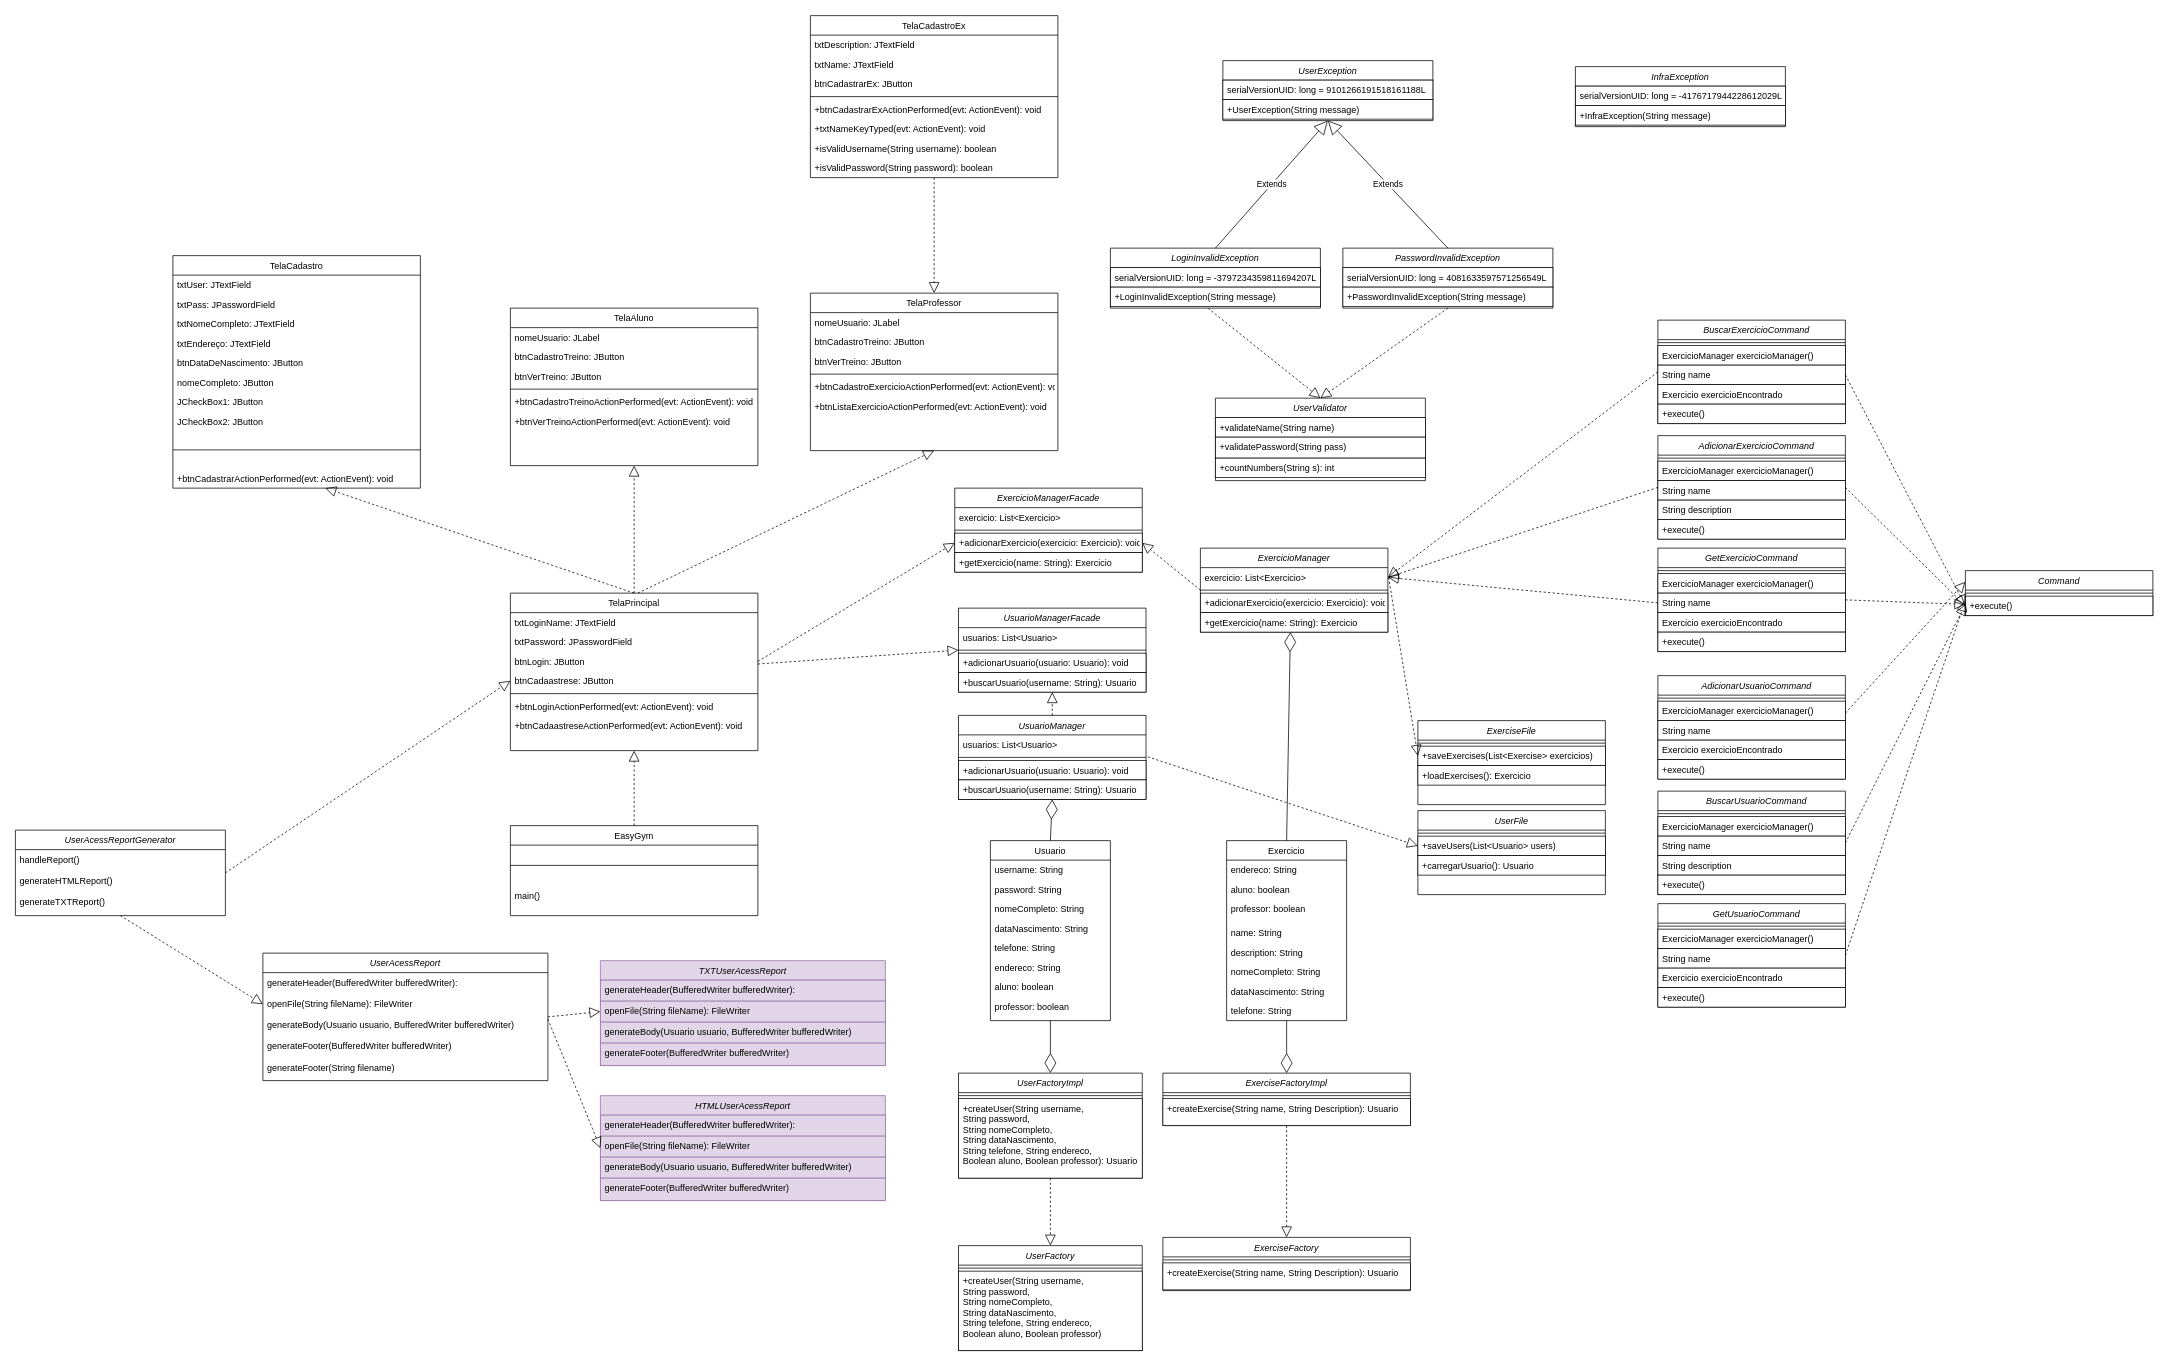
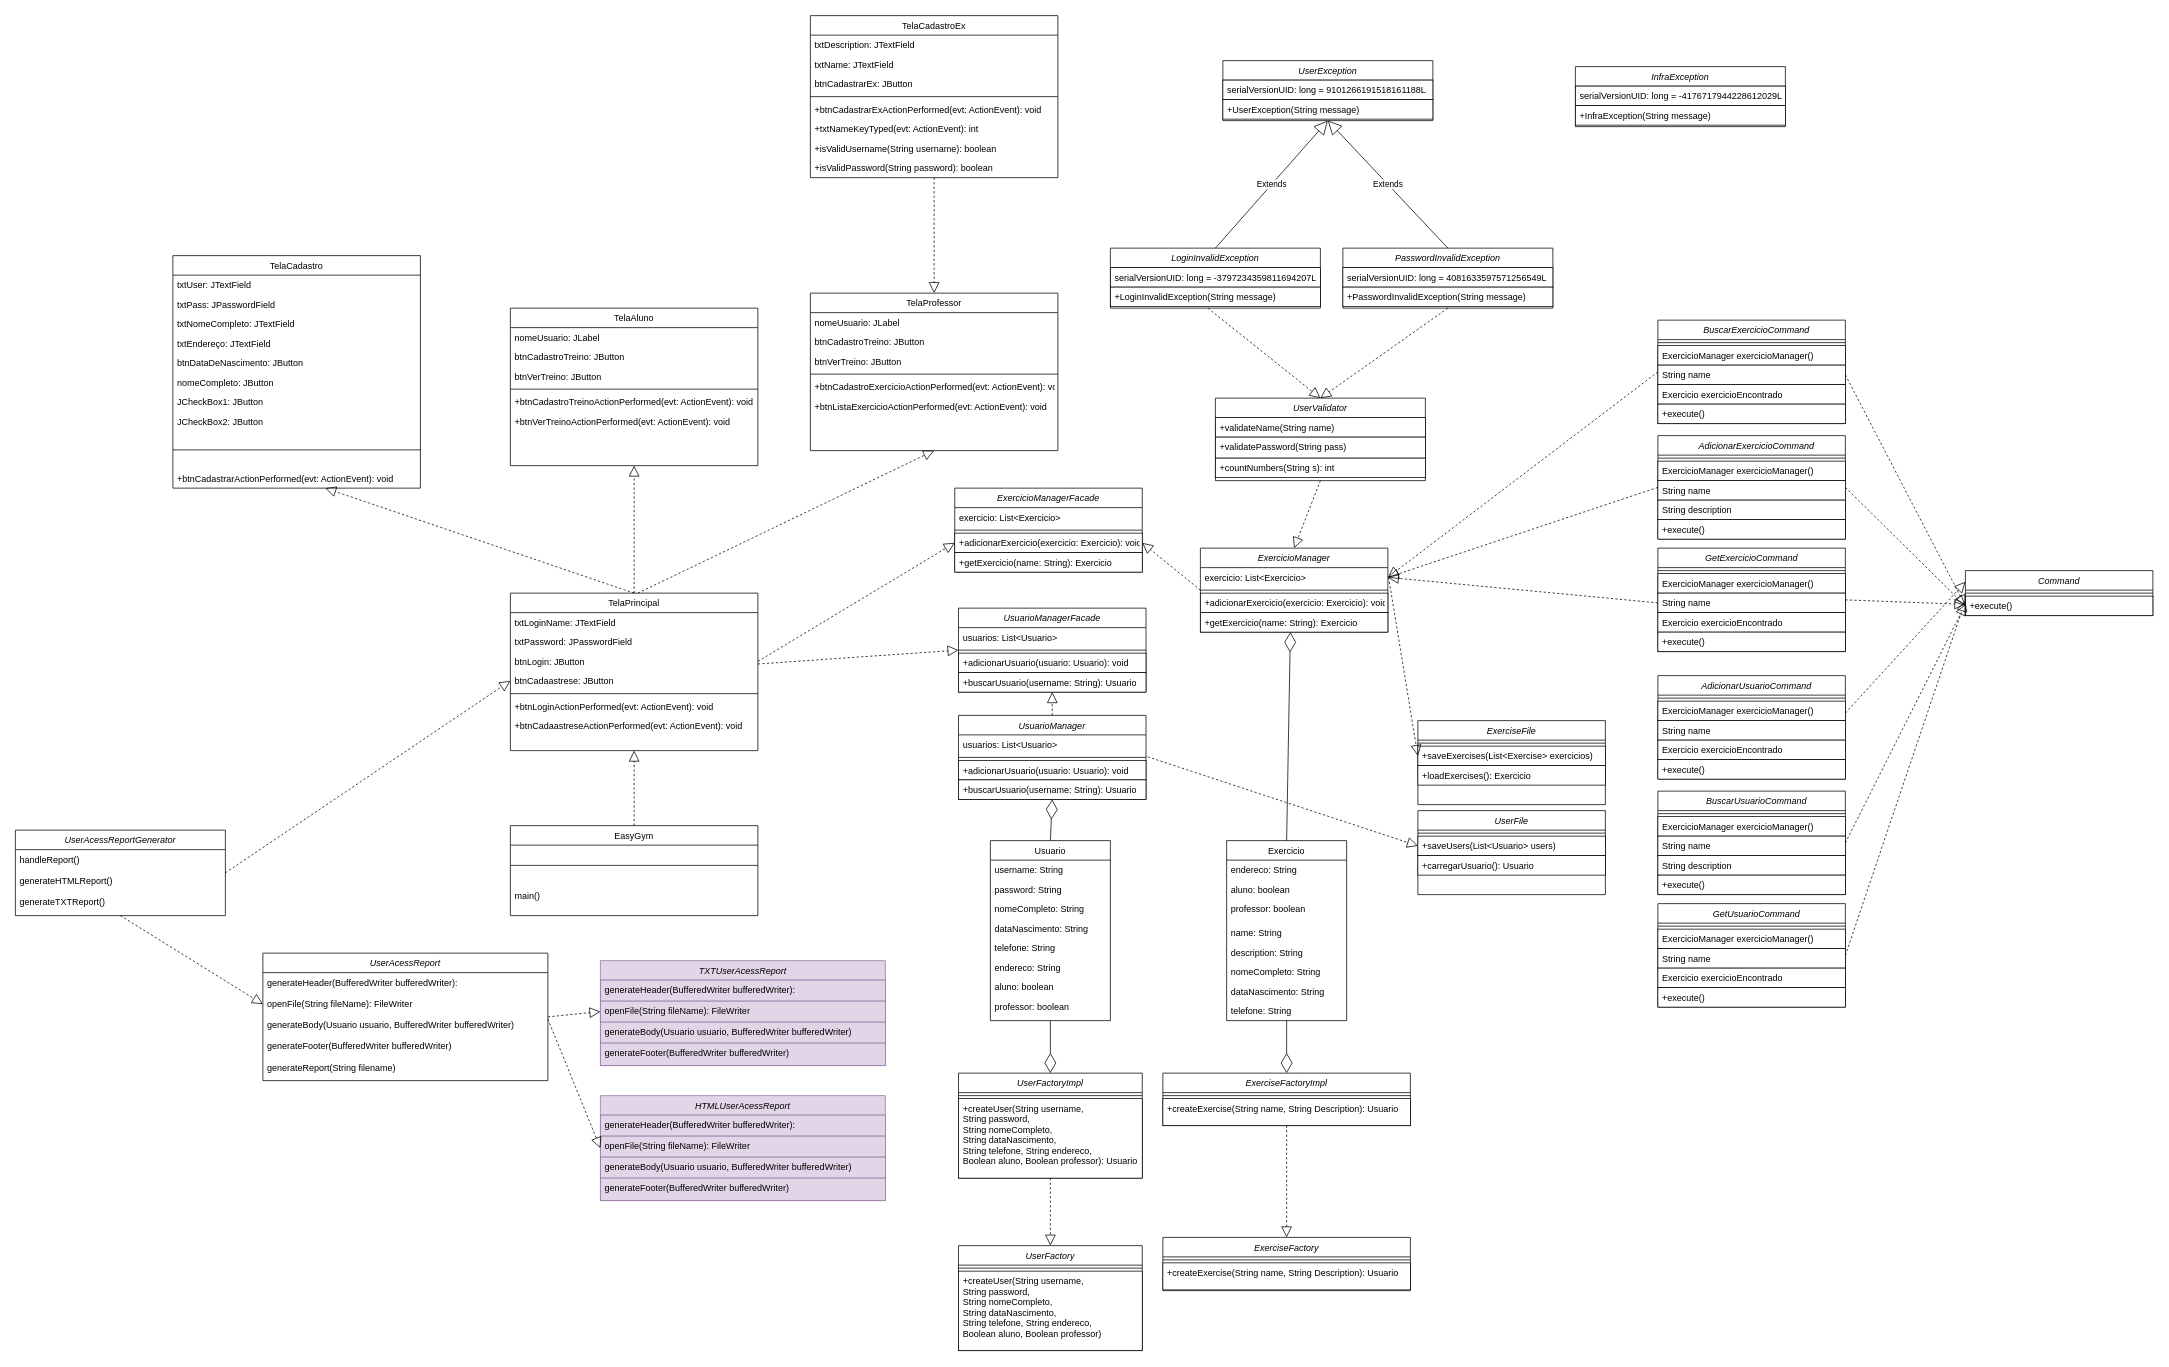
(908, 129) -> (906, 129)
none -> (1309, 510)
(340, 1068) -> (340, 1068)
